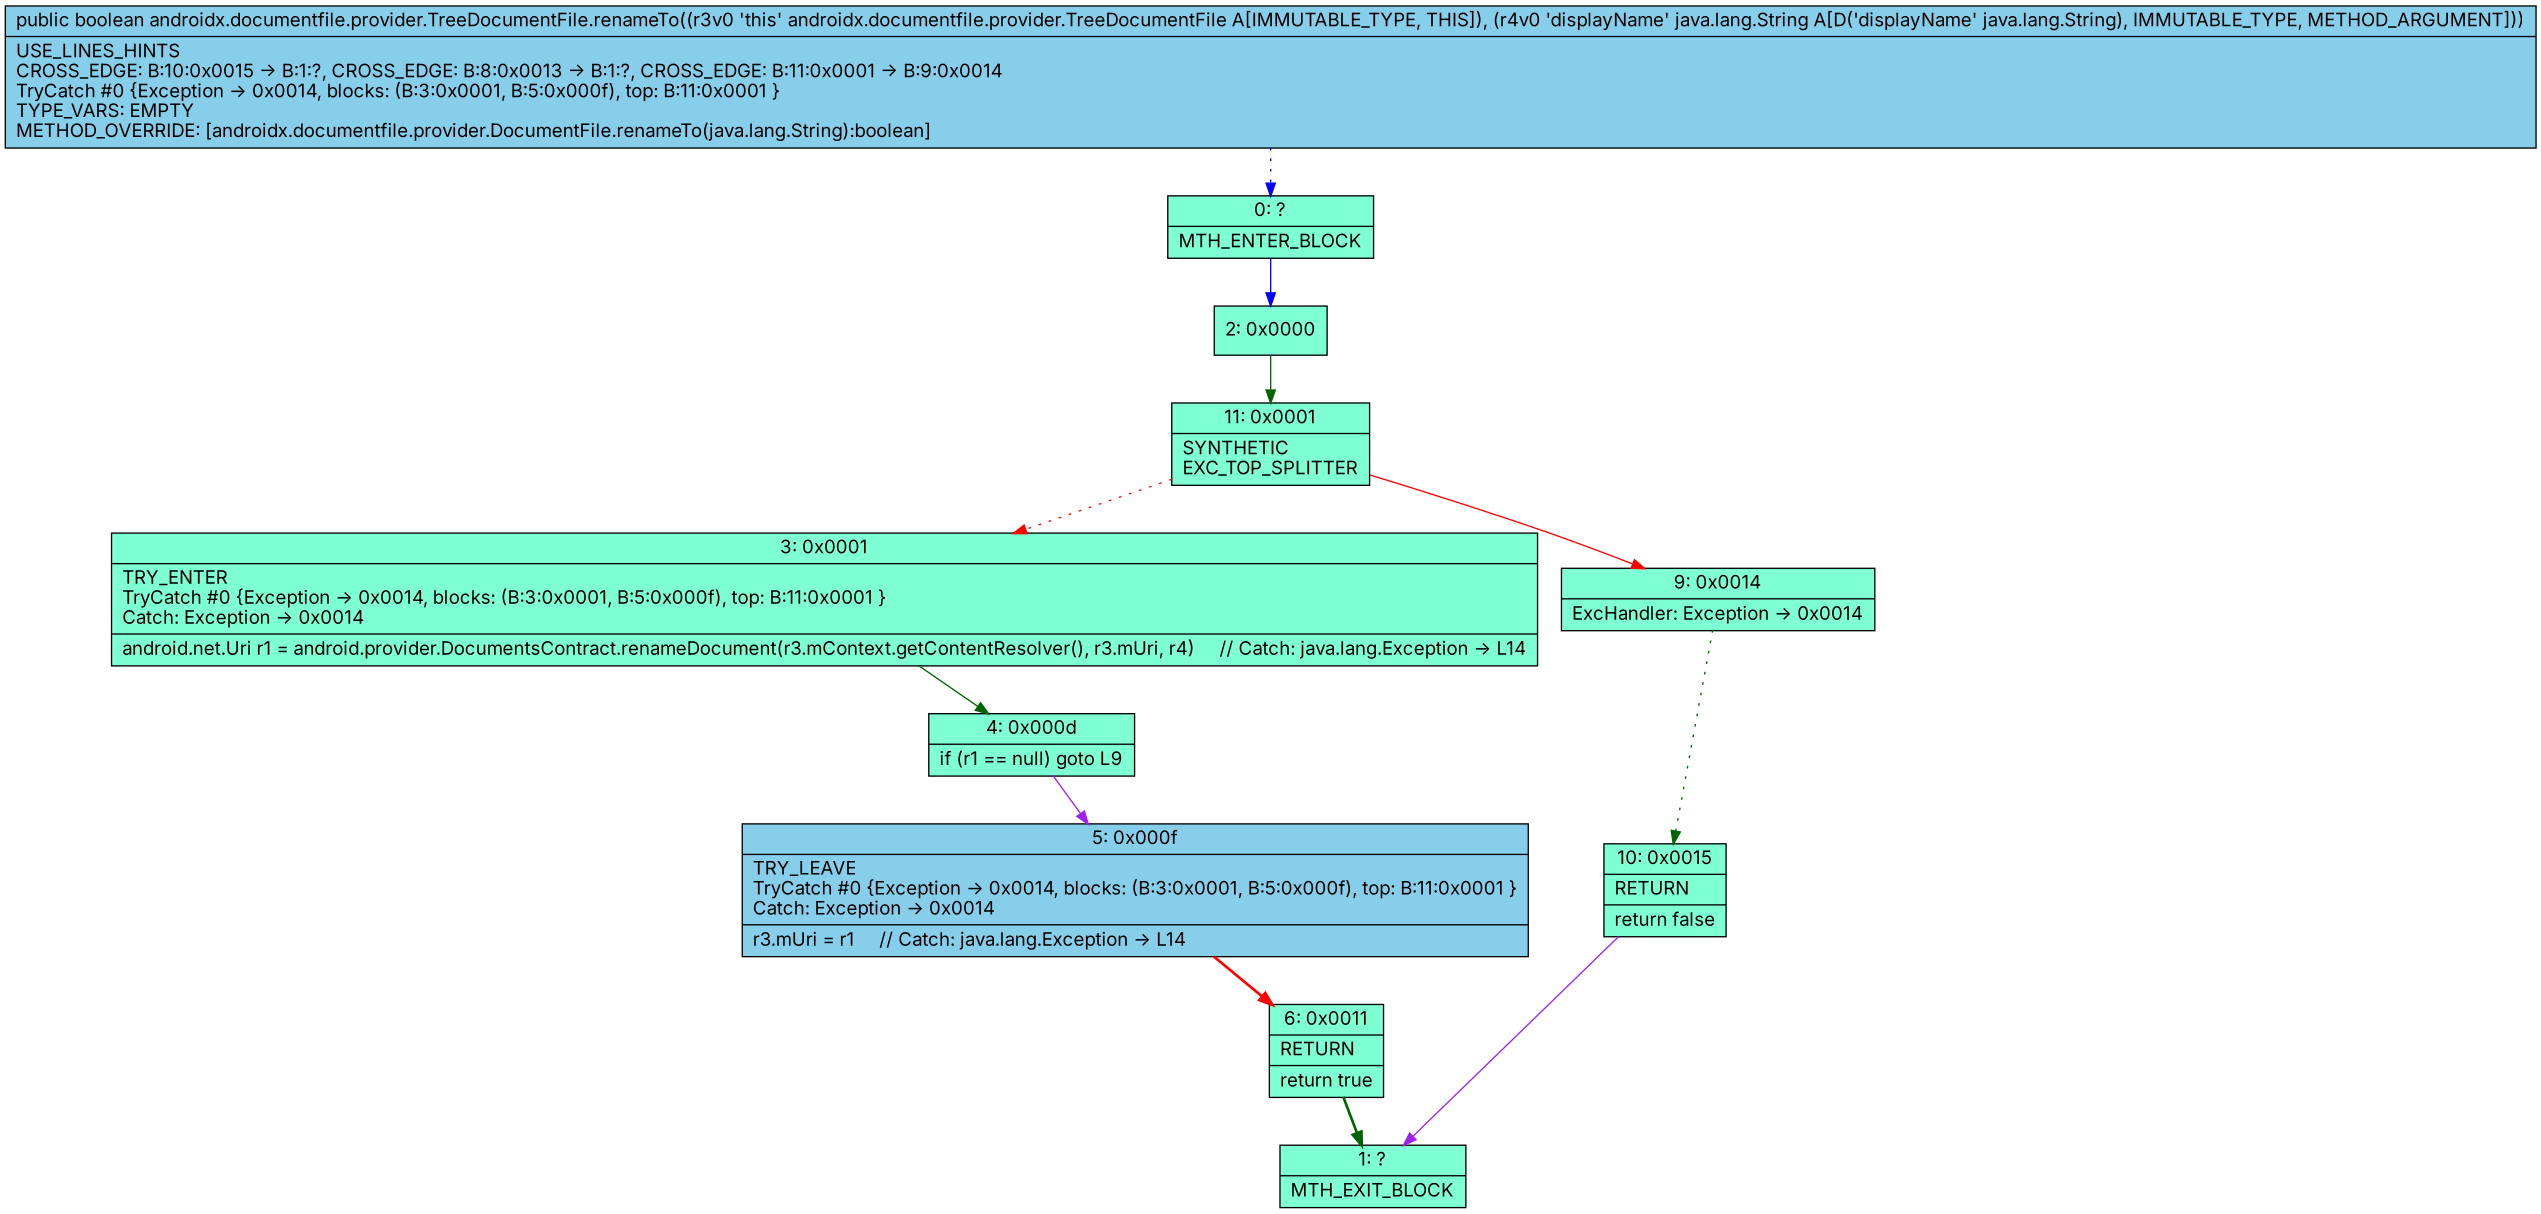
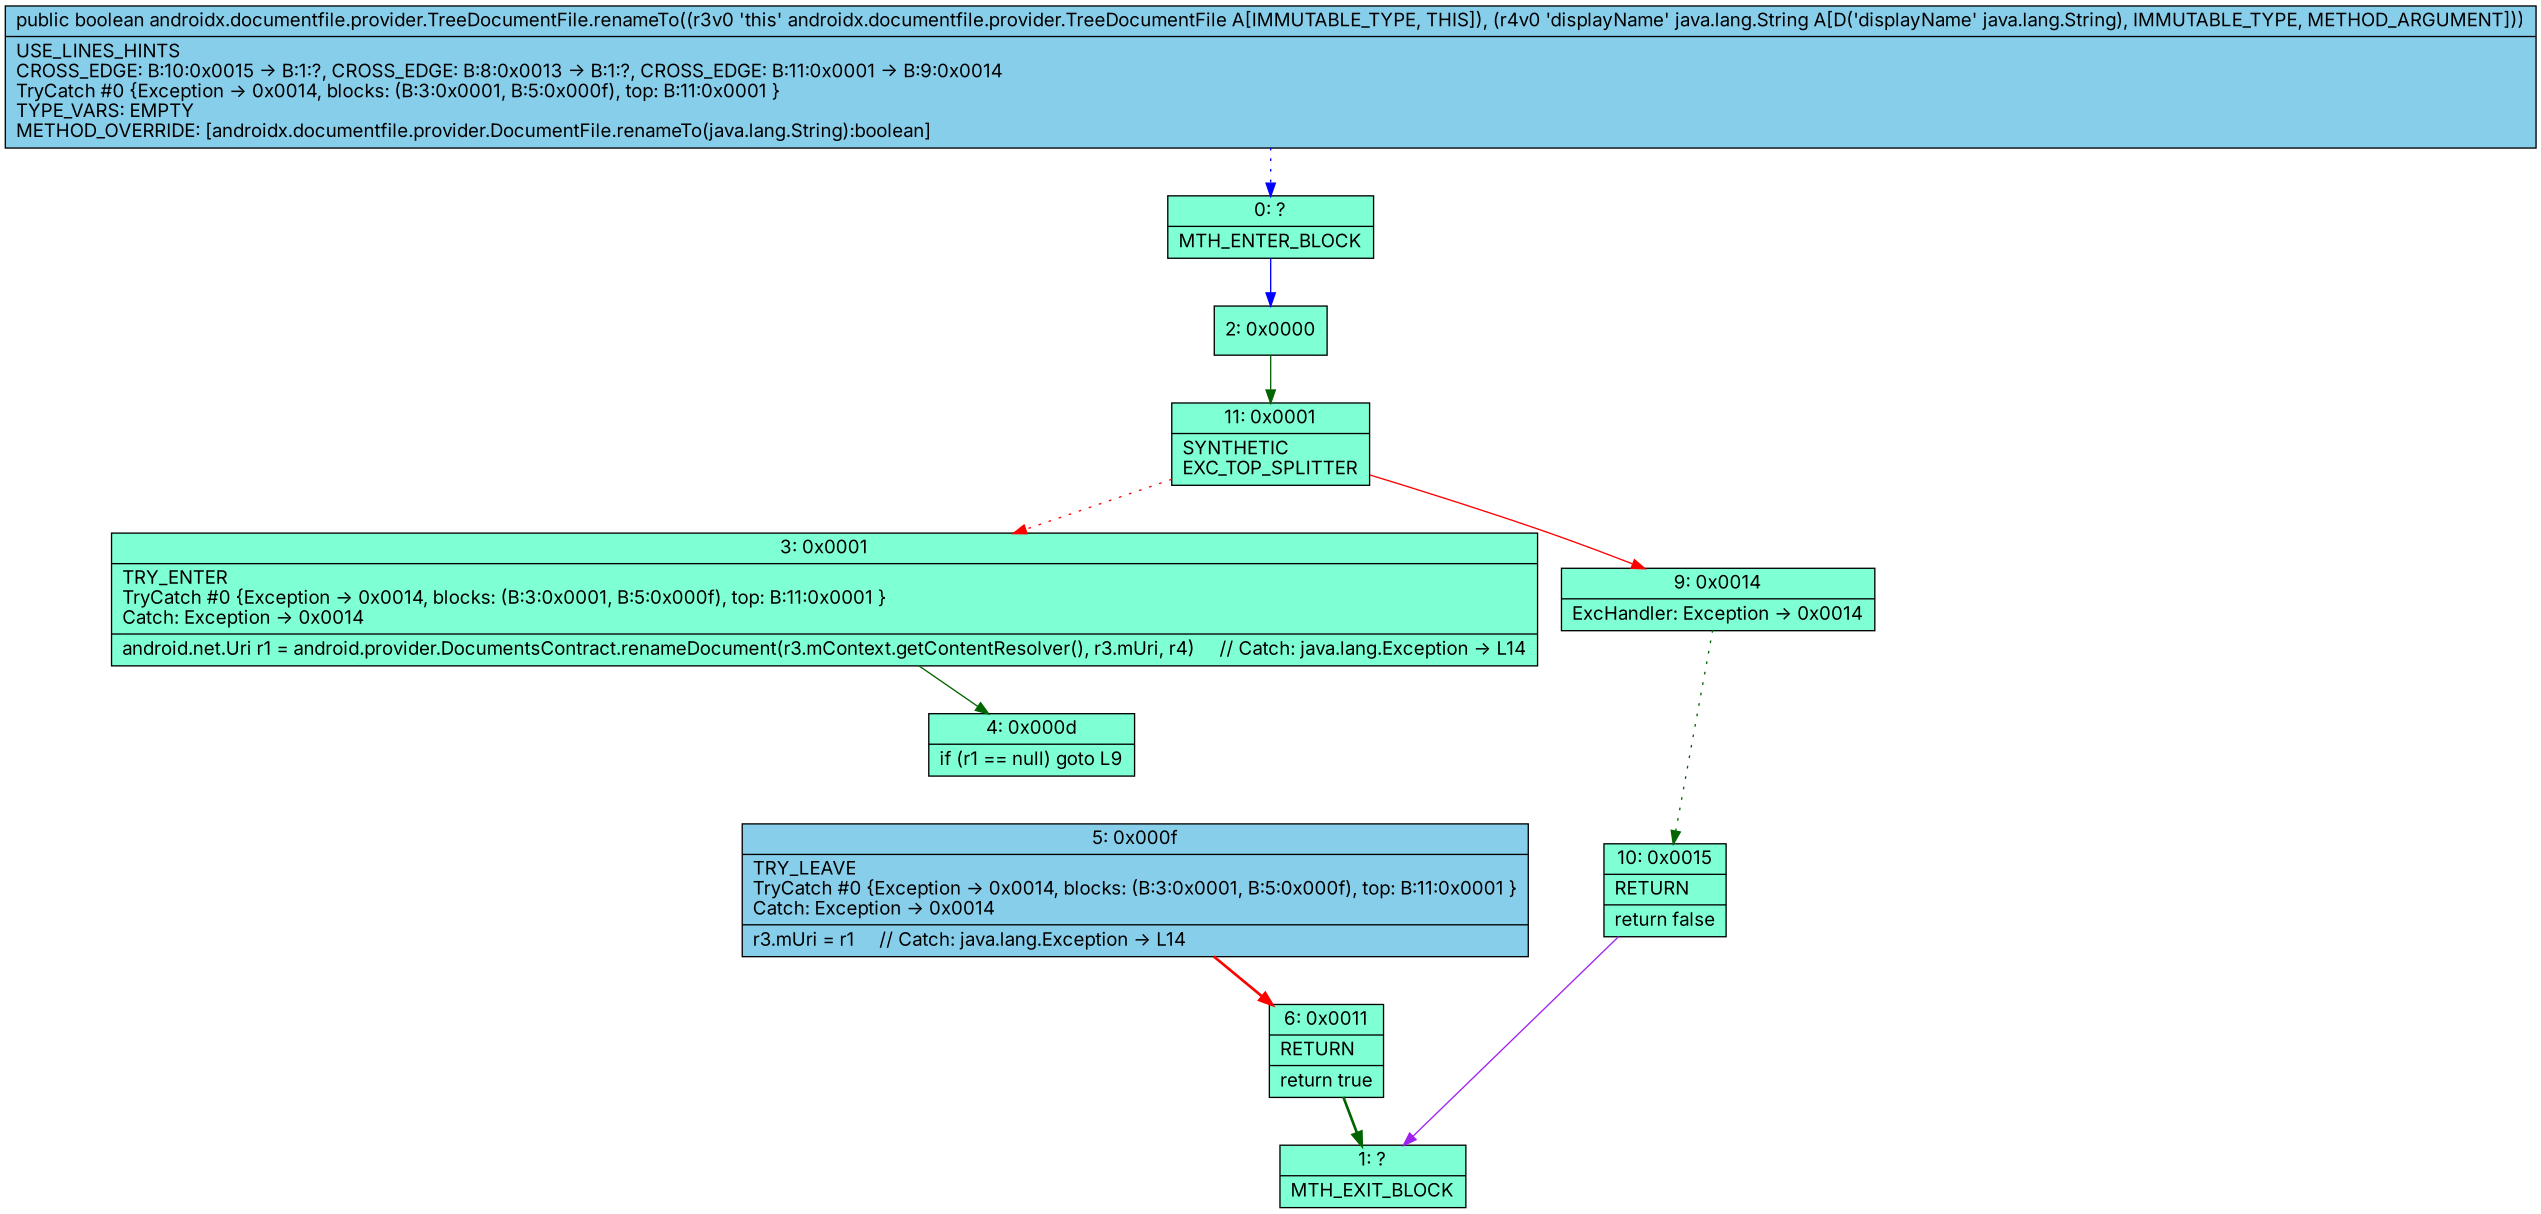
(1067, 794) -> none
